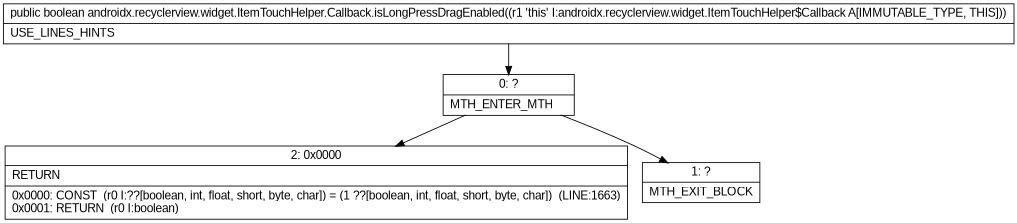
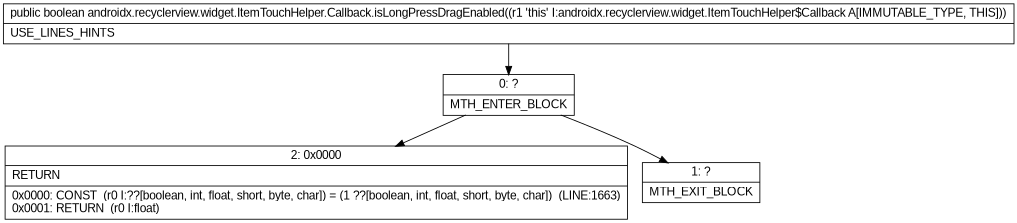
(501, 105) -> (509, 105)
(97, 209) -> (88, 209)
